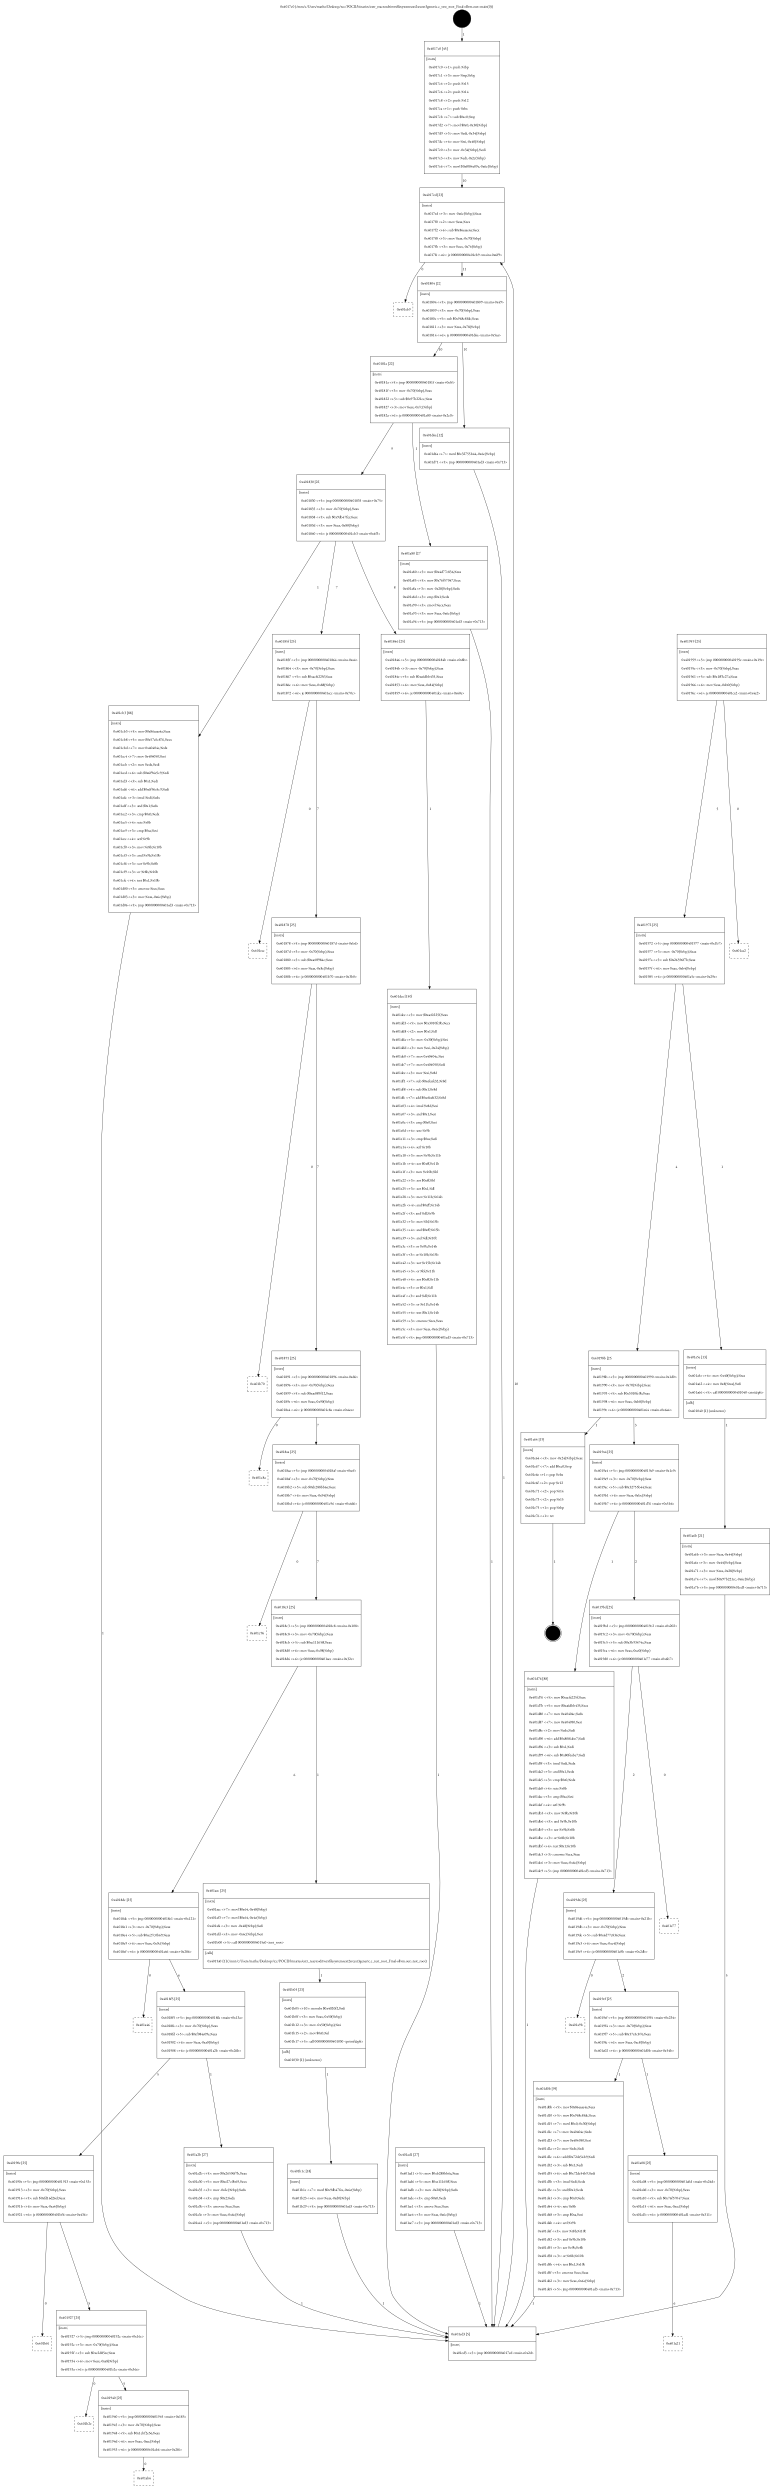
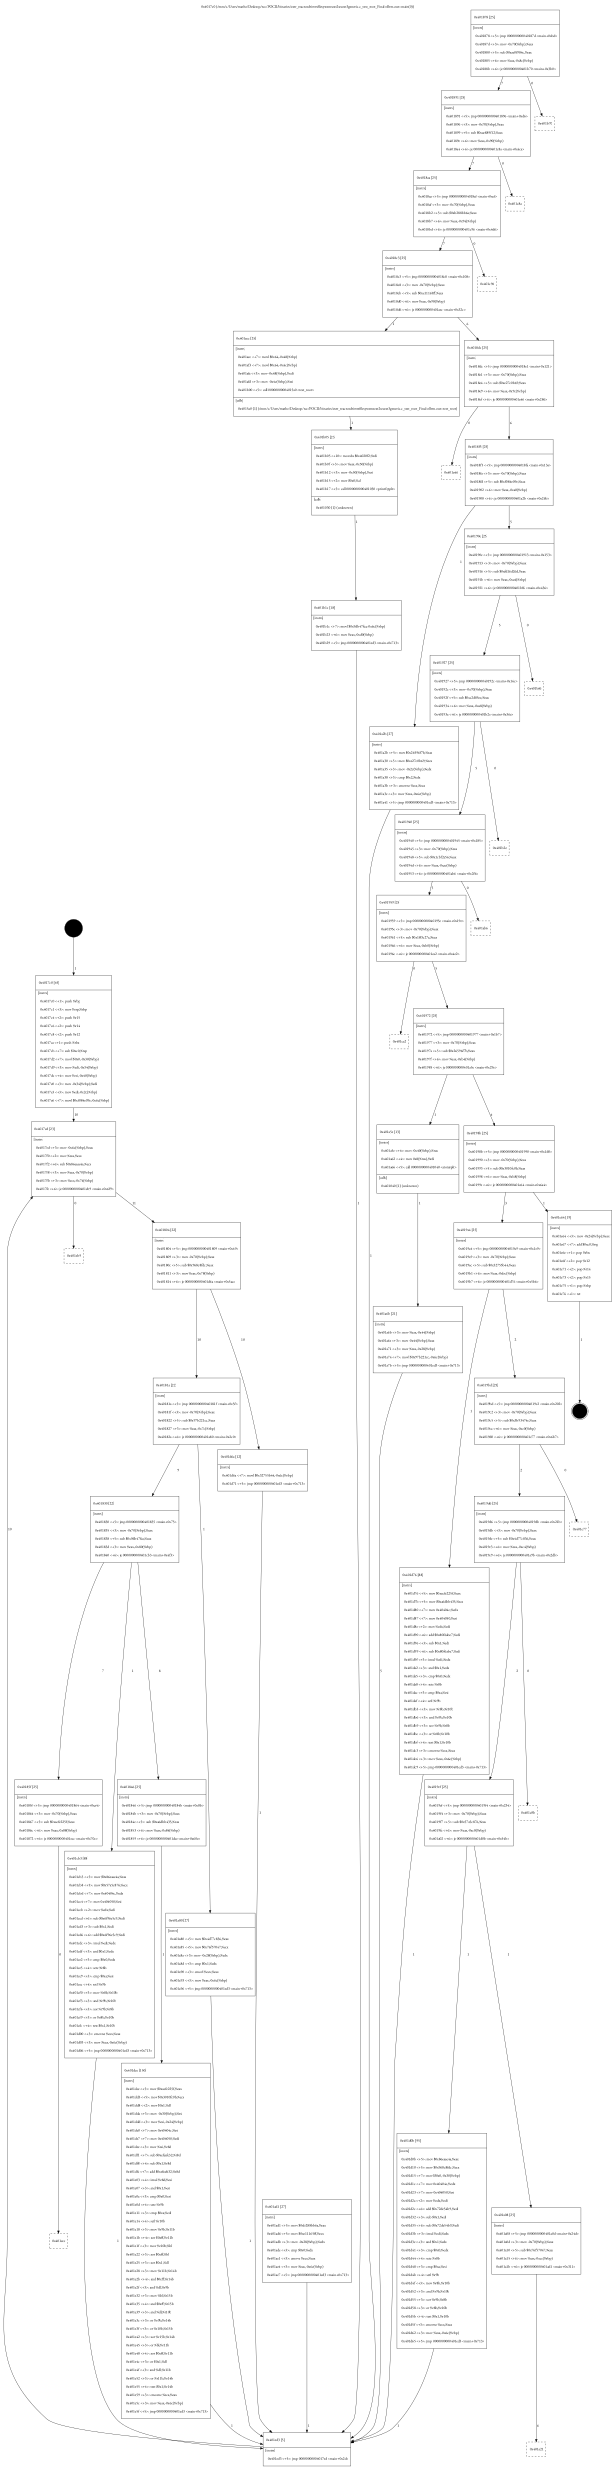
(316, 808) -> none
none -> (431, 887)
